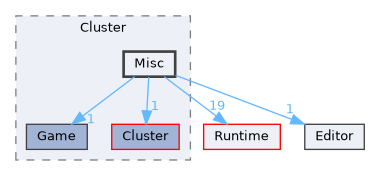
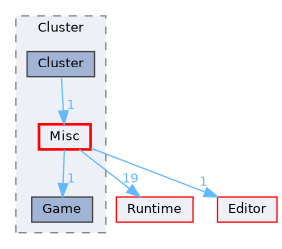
(149, 64) -> (65, 137)
(148, 94) -> (62, 94)
(145, 137) -> (61, 64)
(335, 137) -> (247, 210)
